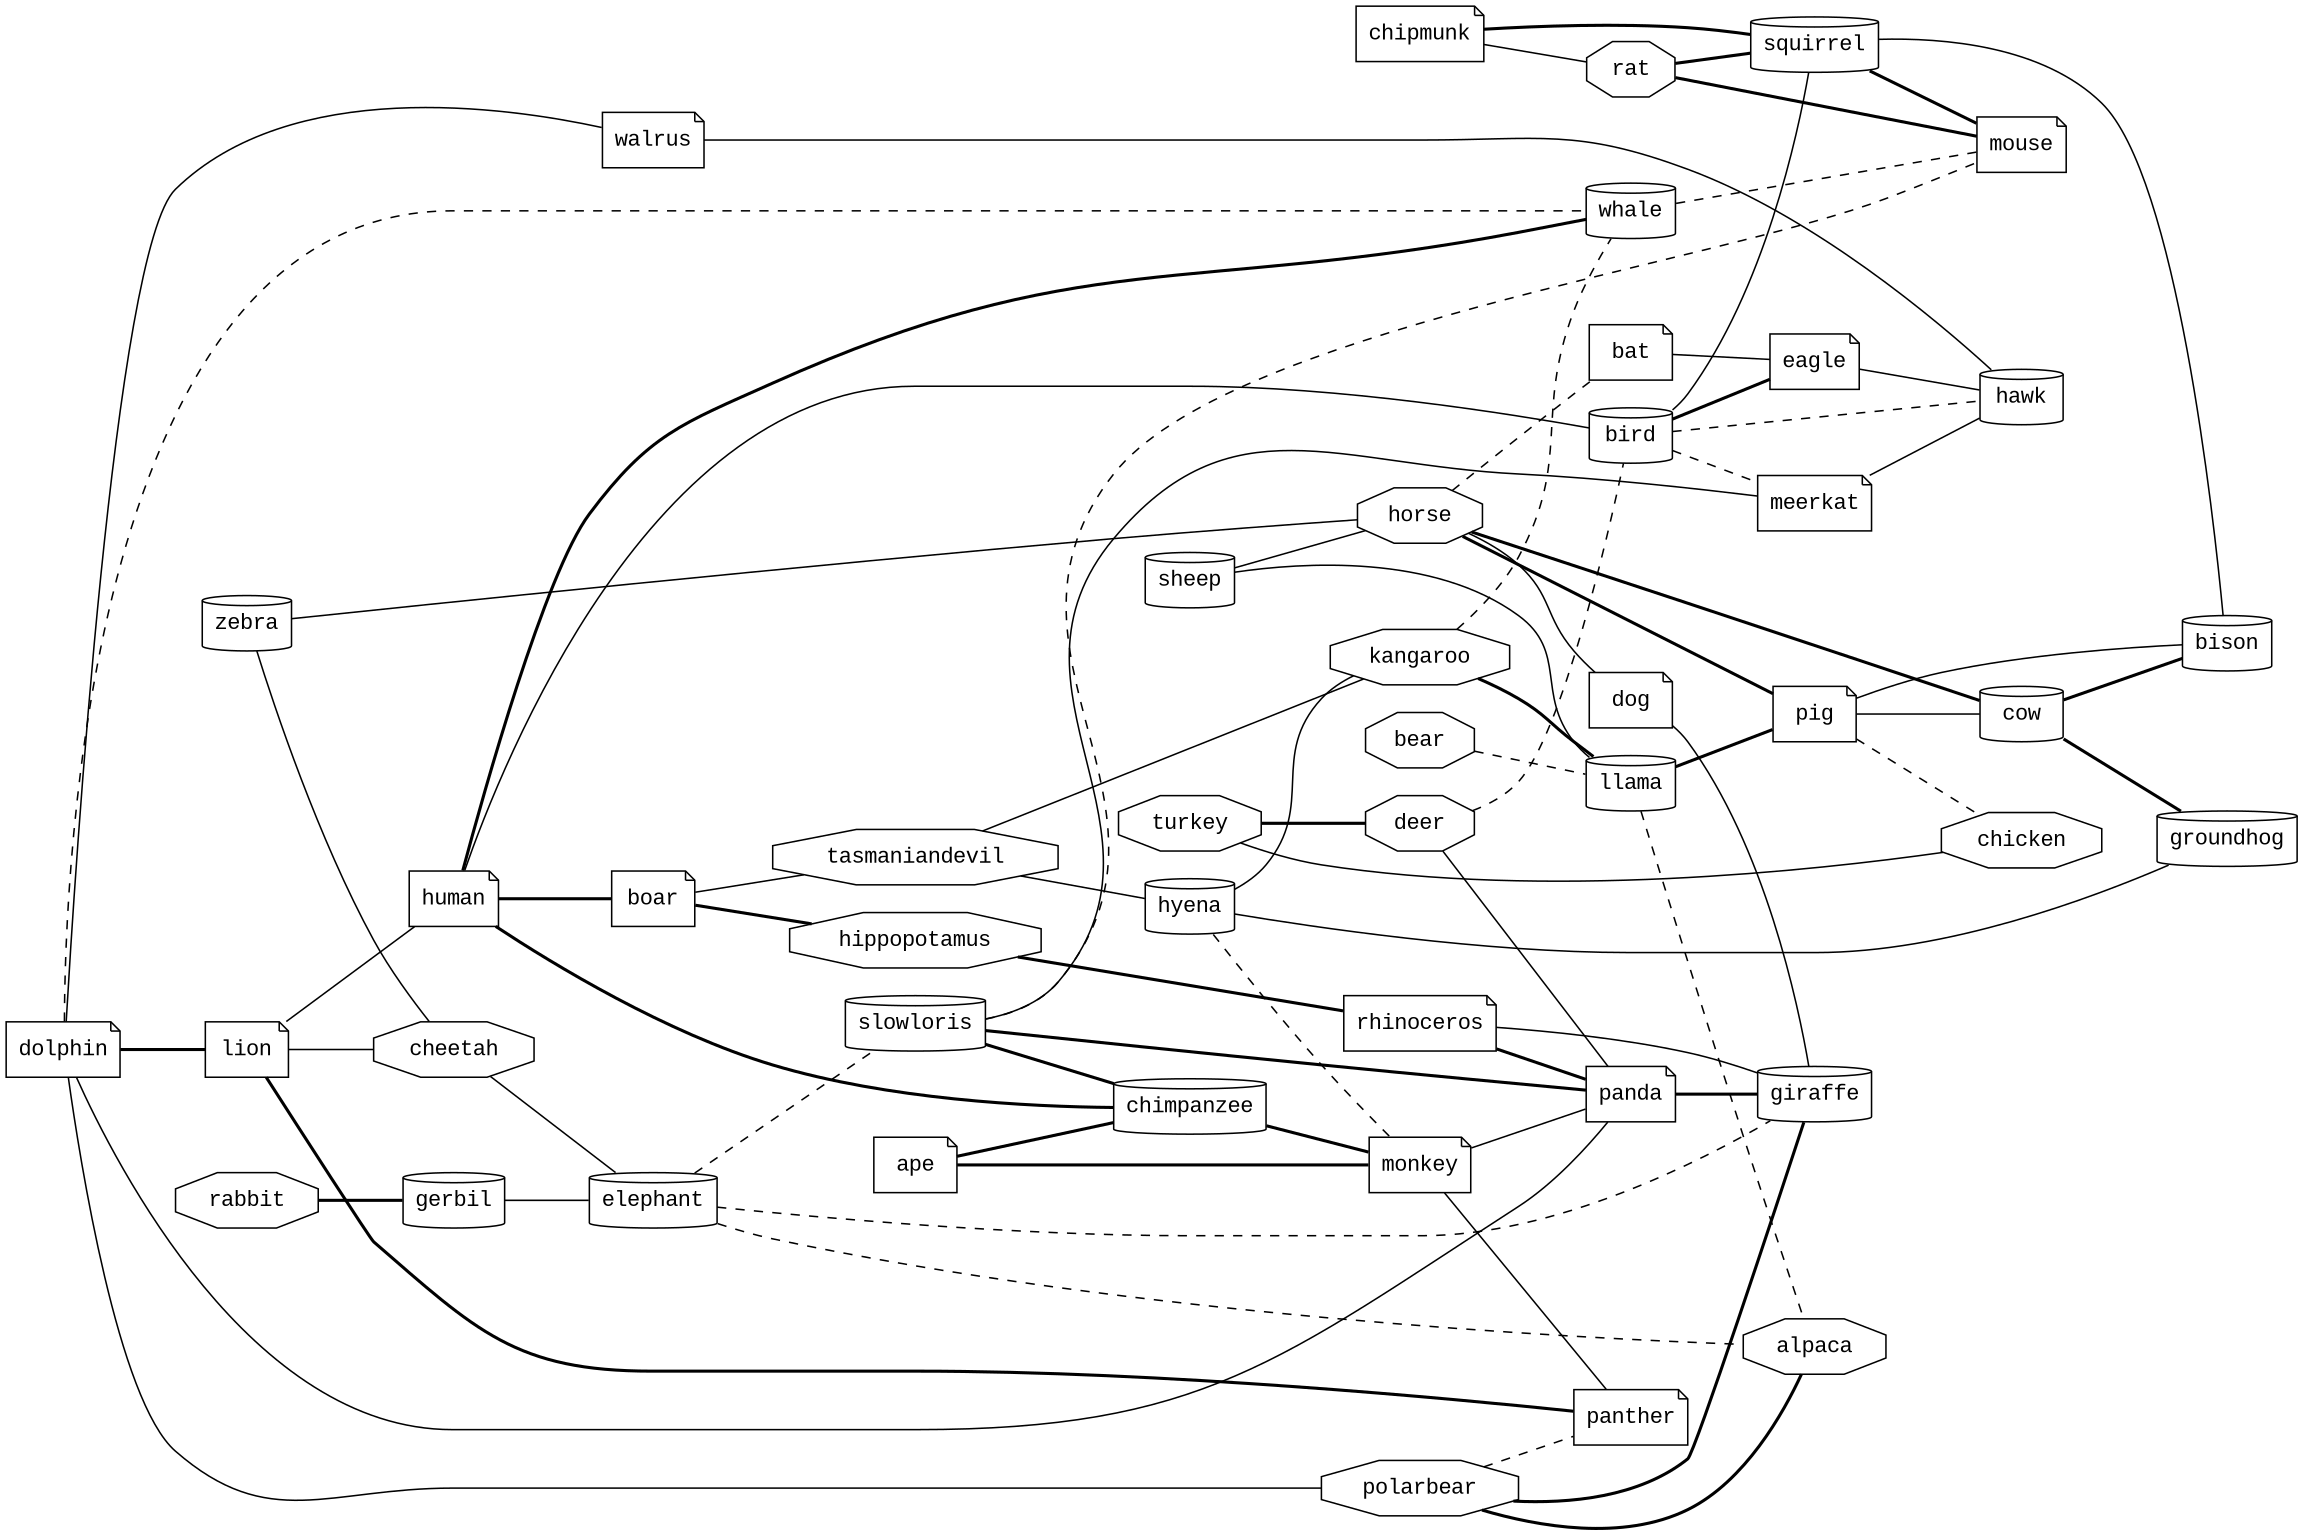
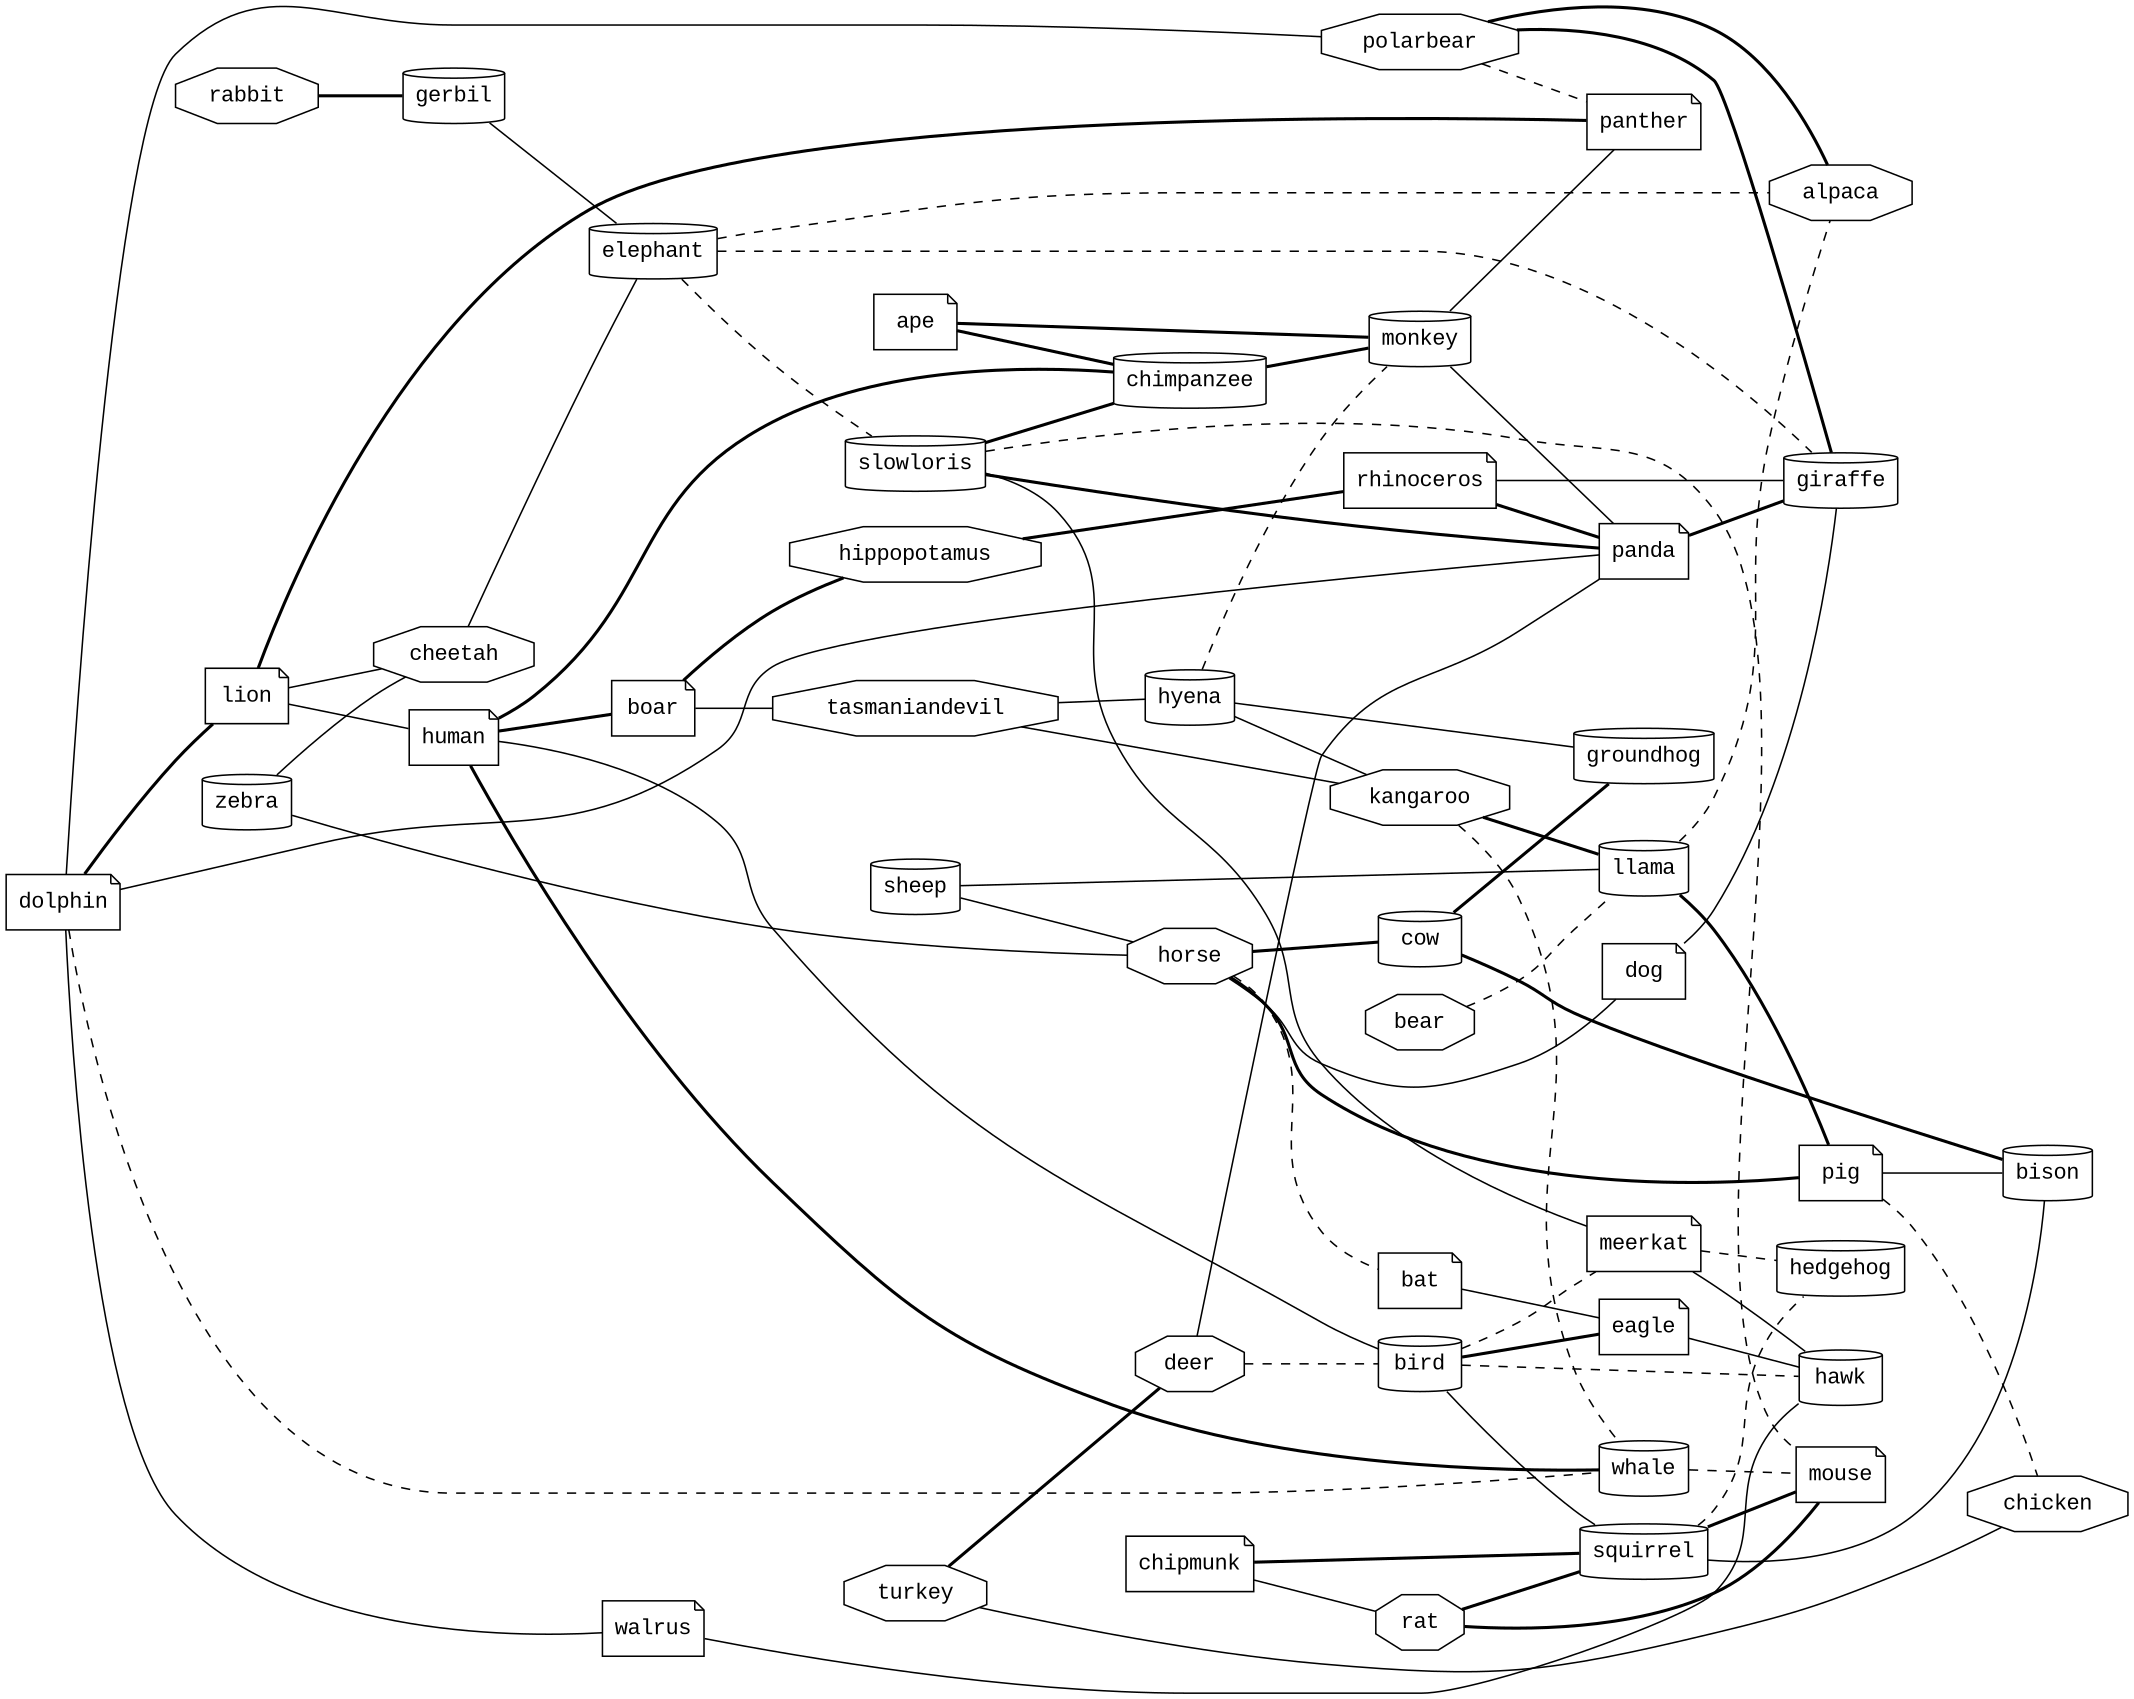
(1918, 714) -> none
(1420, 1165) -> (1420, 339)
none -> (1841, 1269)
